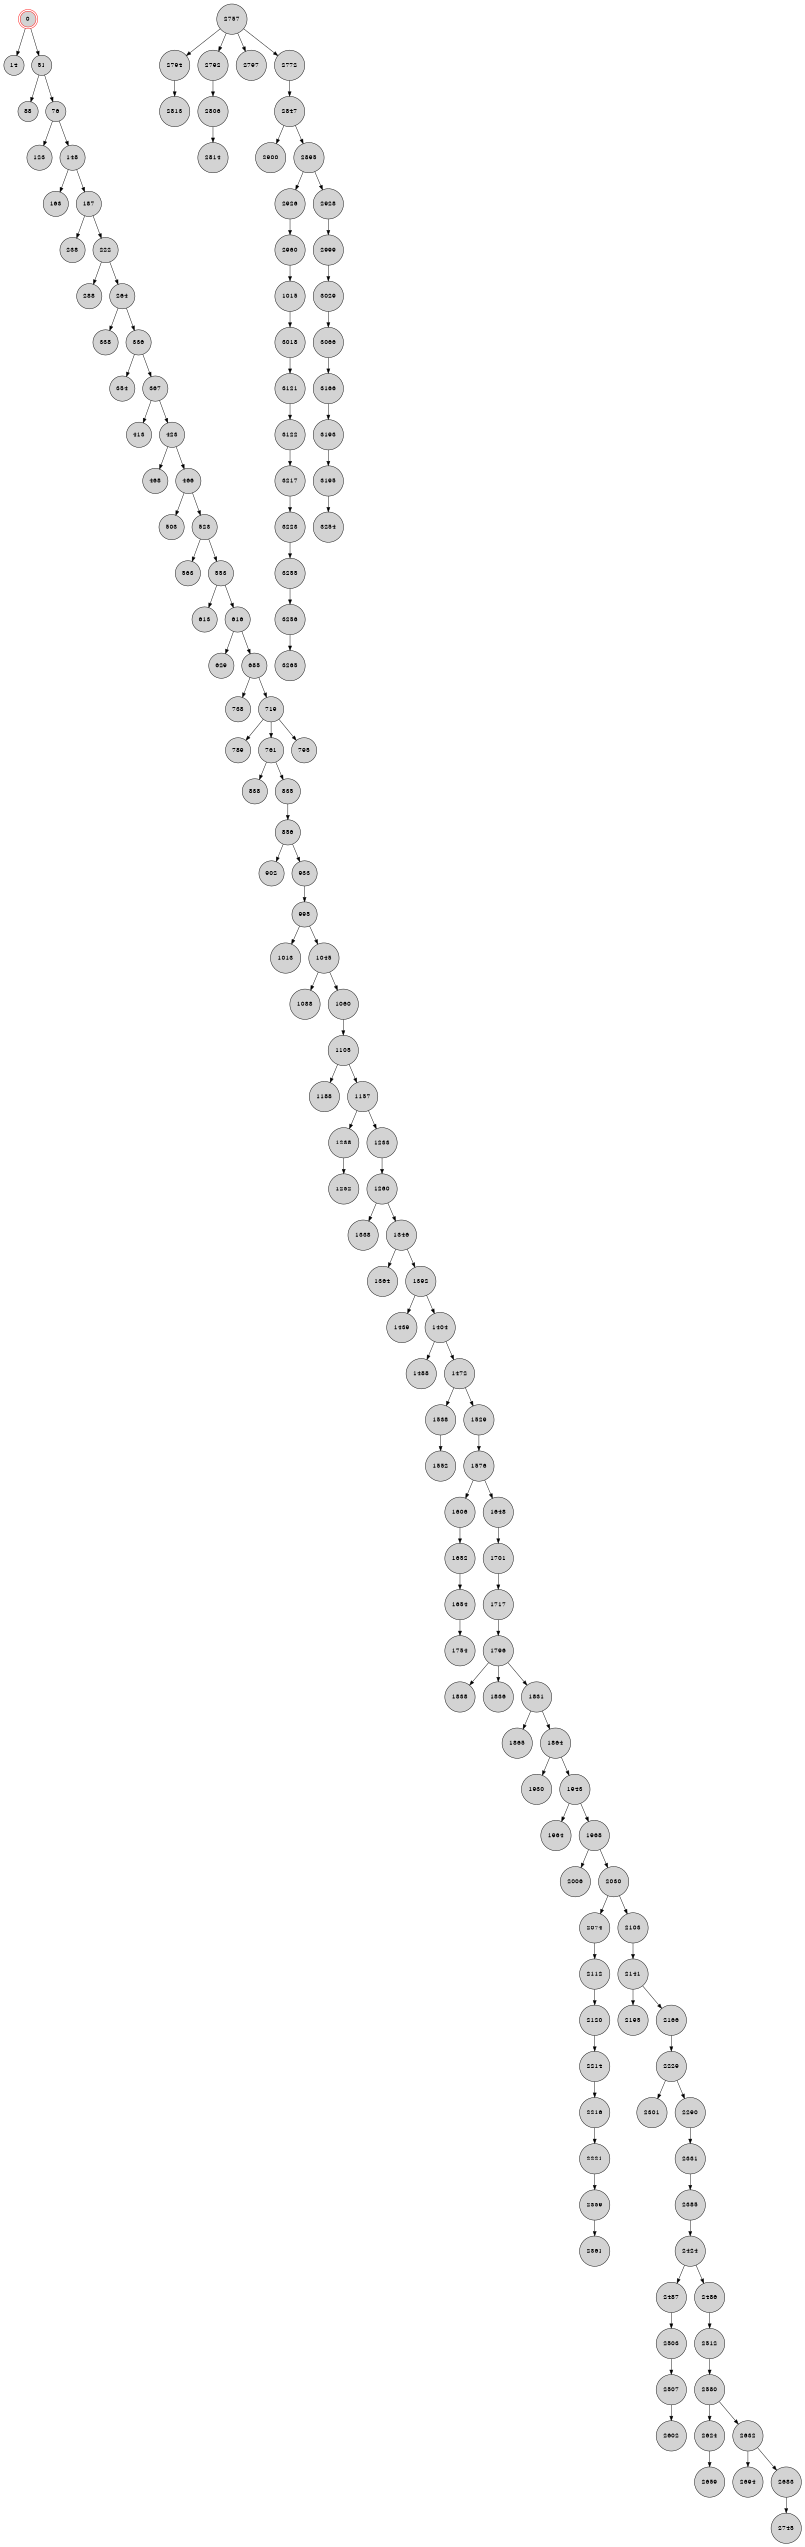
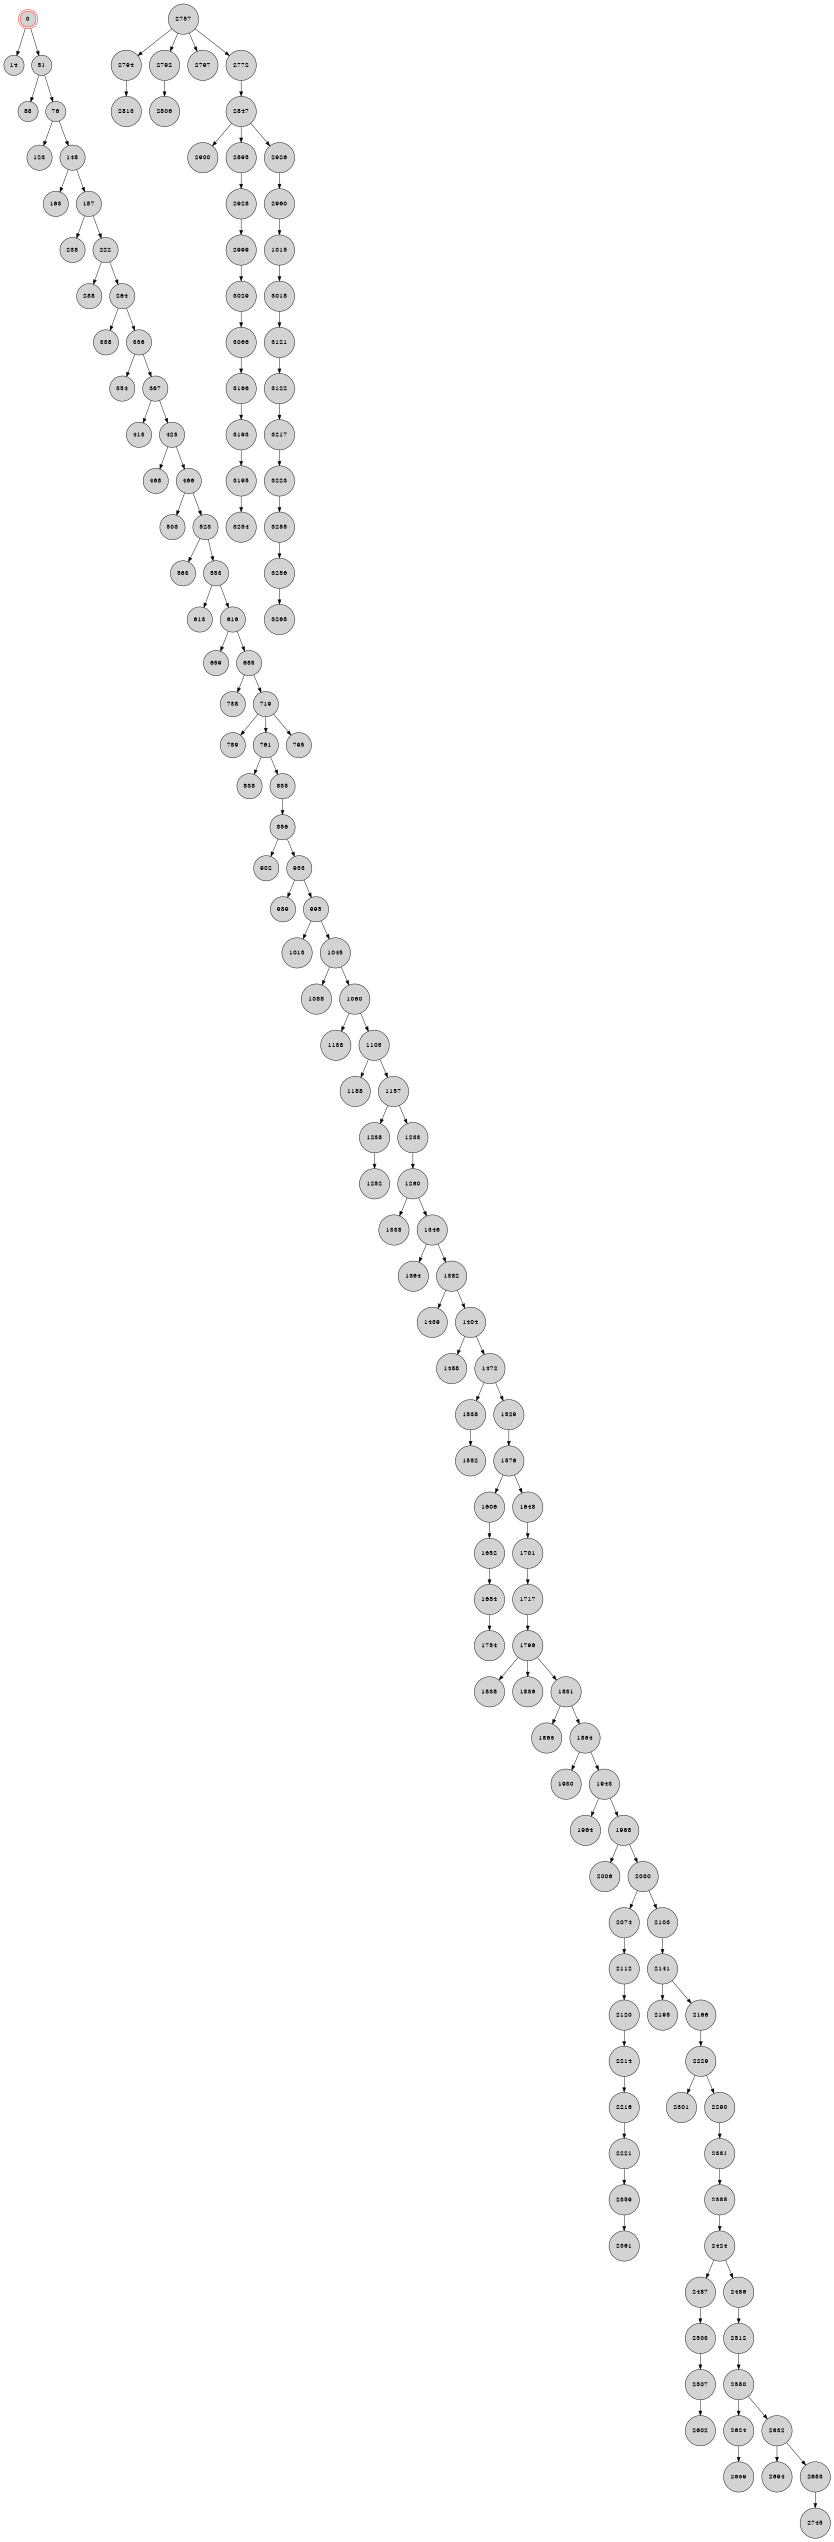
(213, 158) -> none
(300, 179) -> (259, 133)
(221, 666) -> (216, 663)
none -> (283, 909)
none -> (336, 1045)
(421, 1281) -> (452, 1276)
